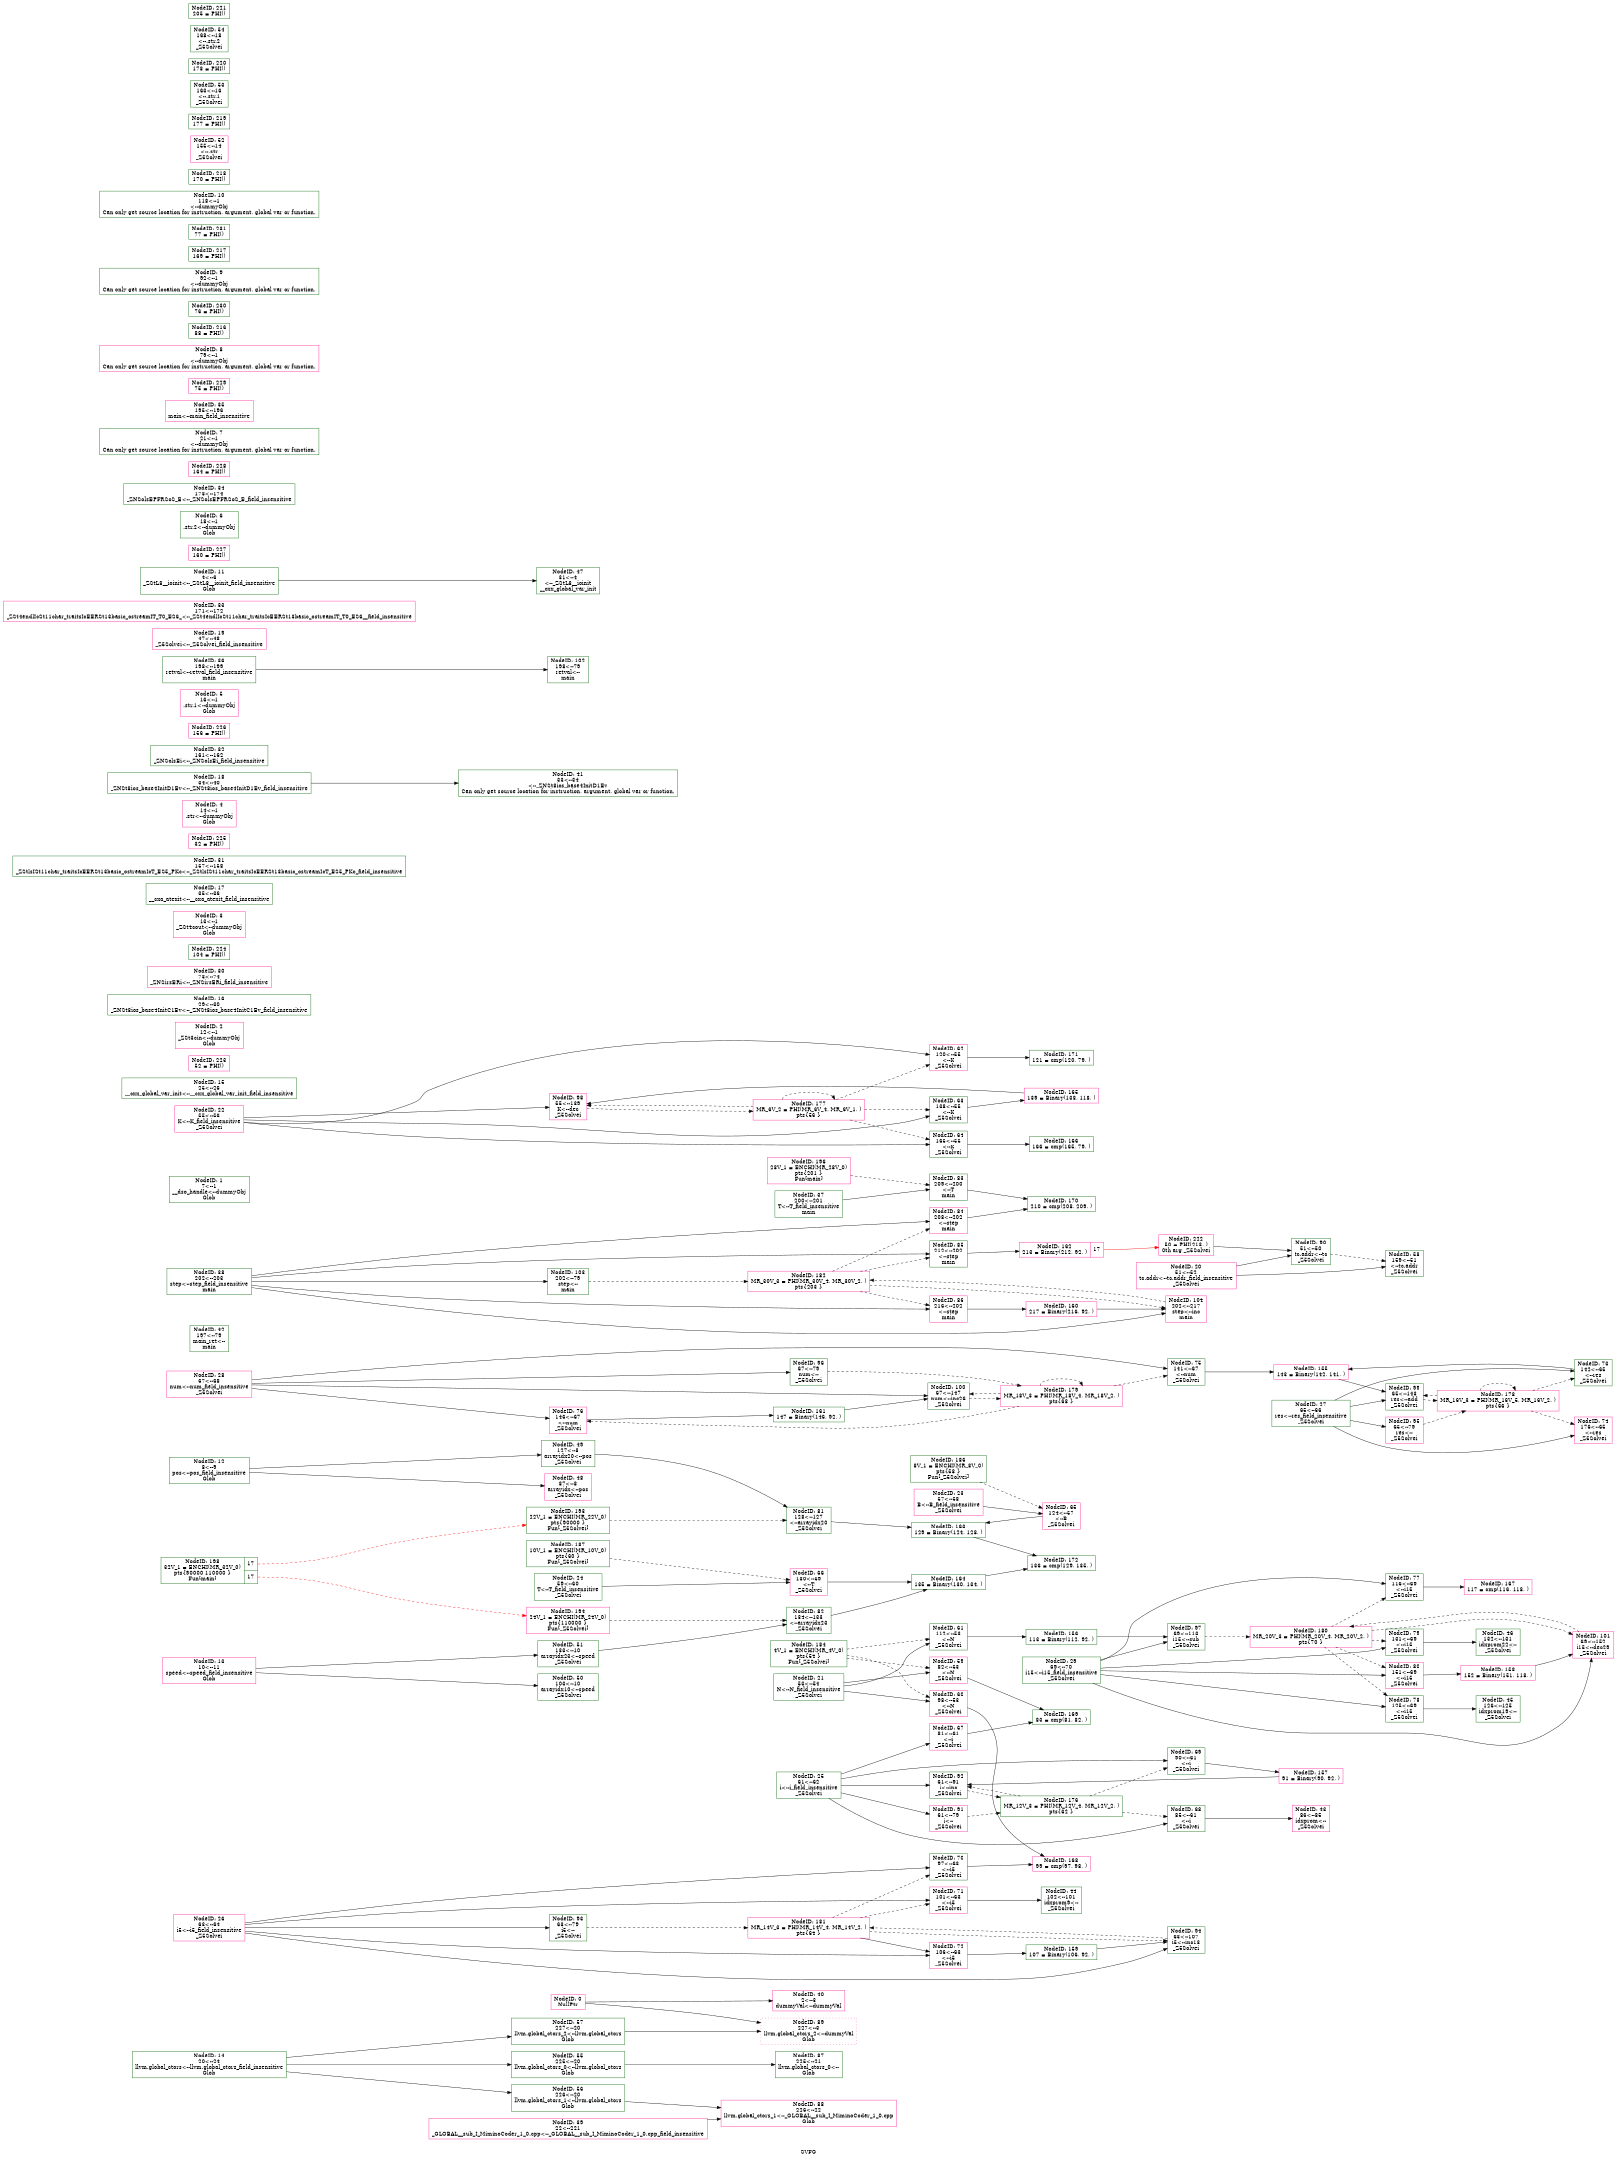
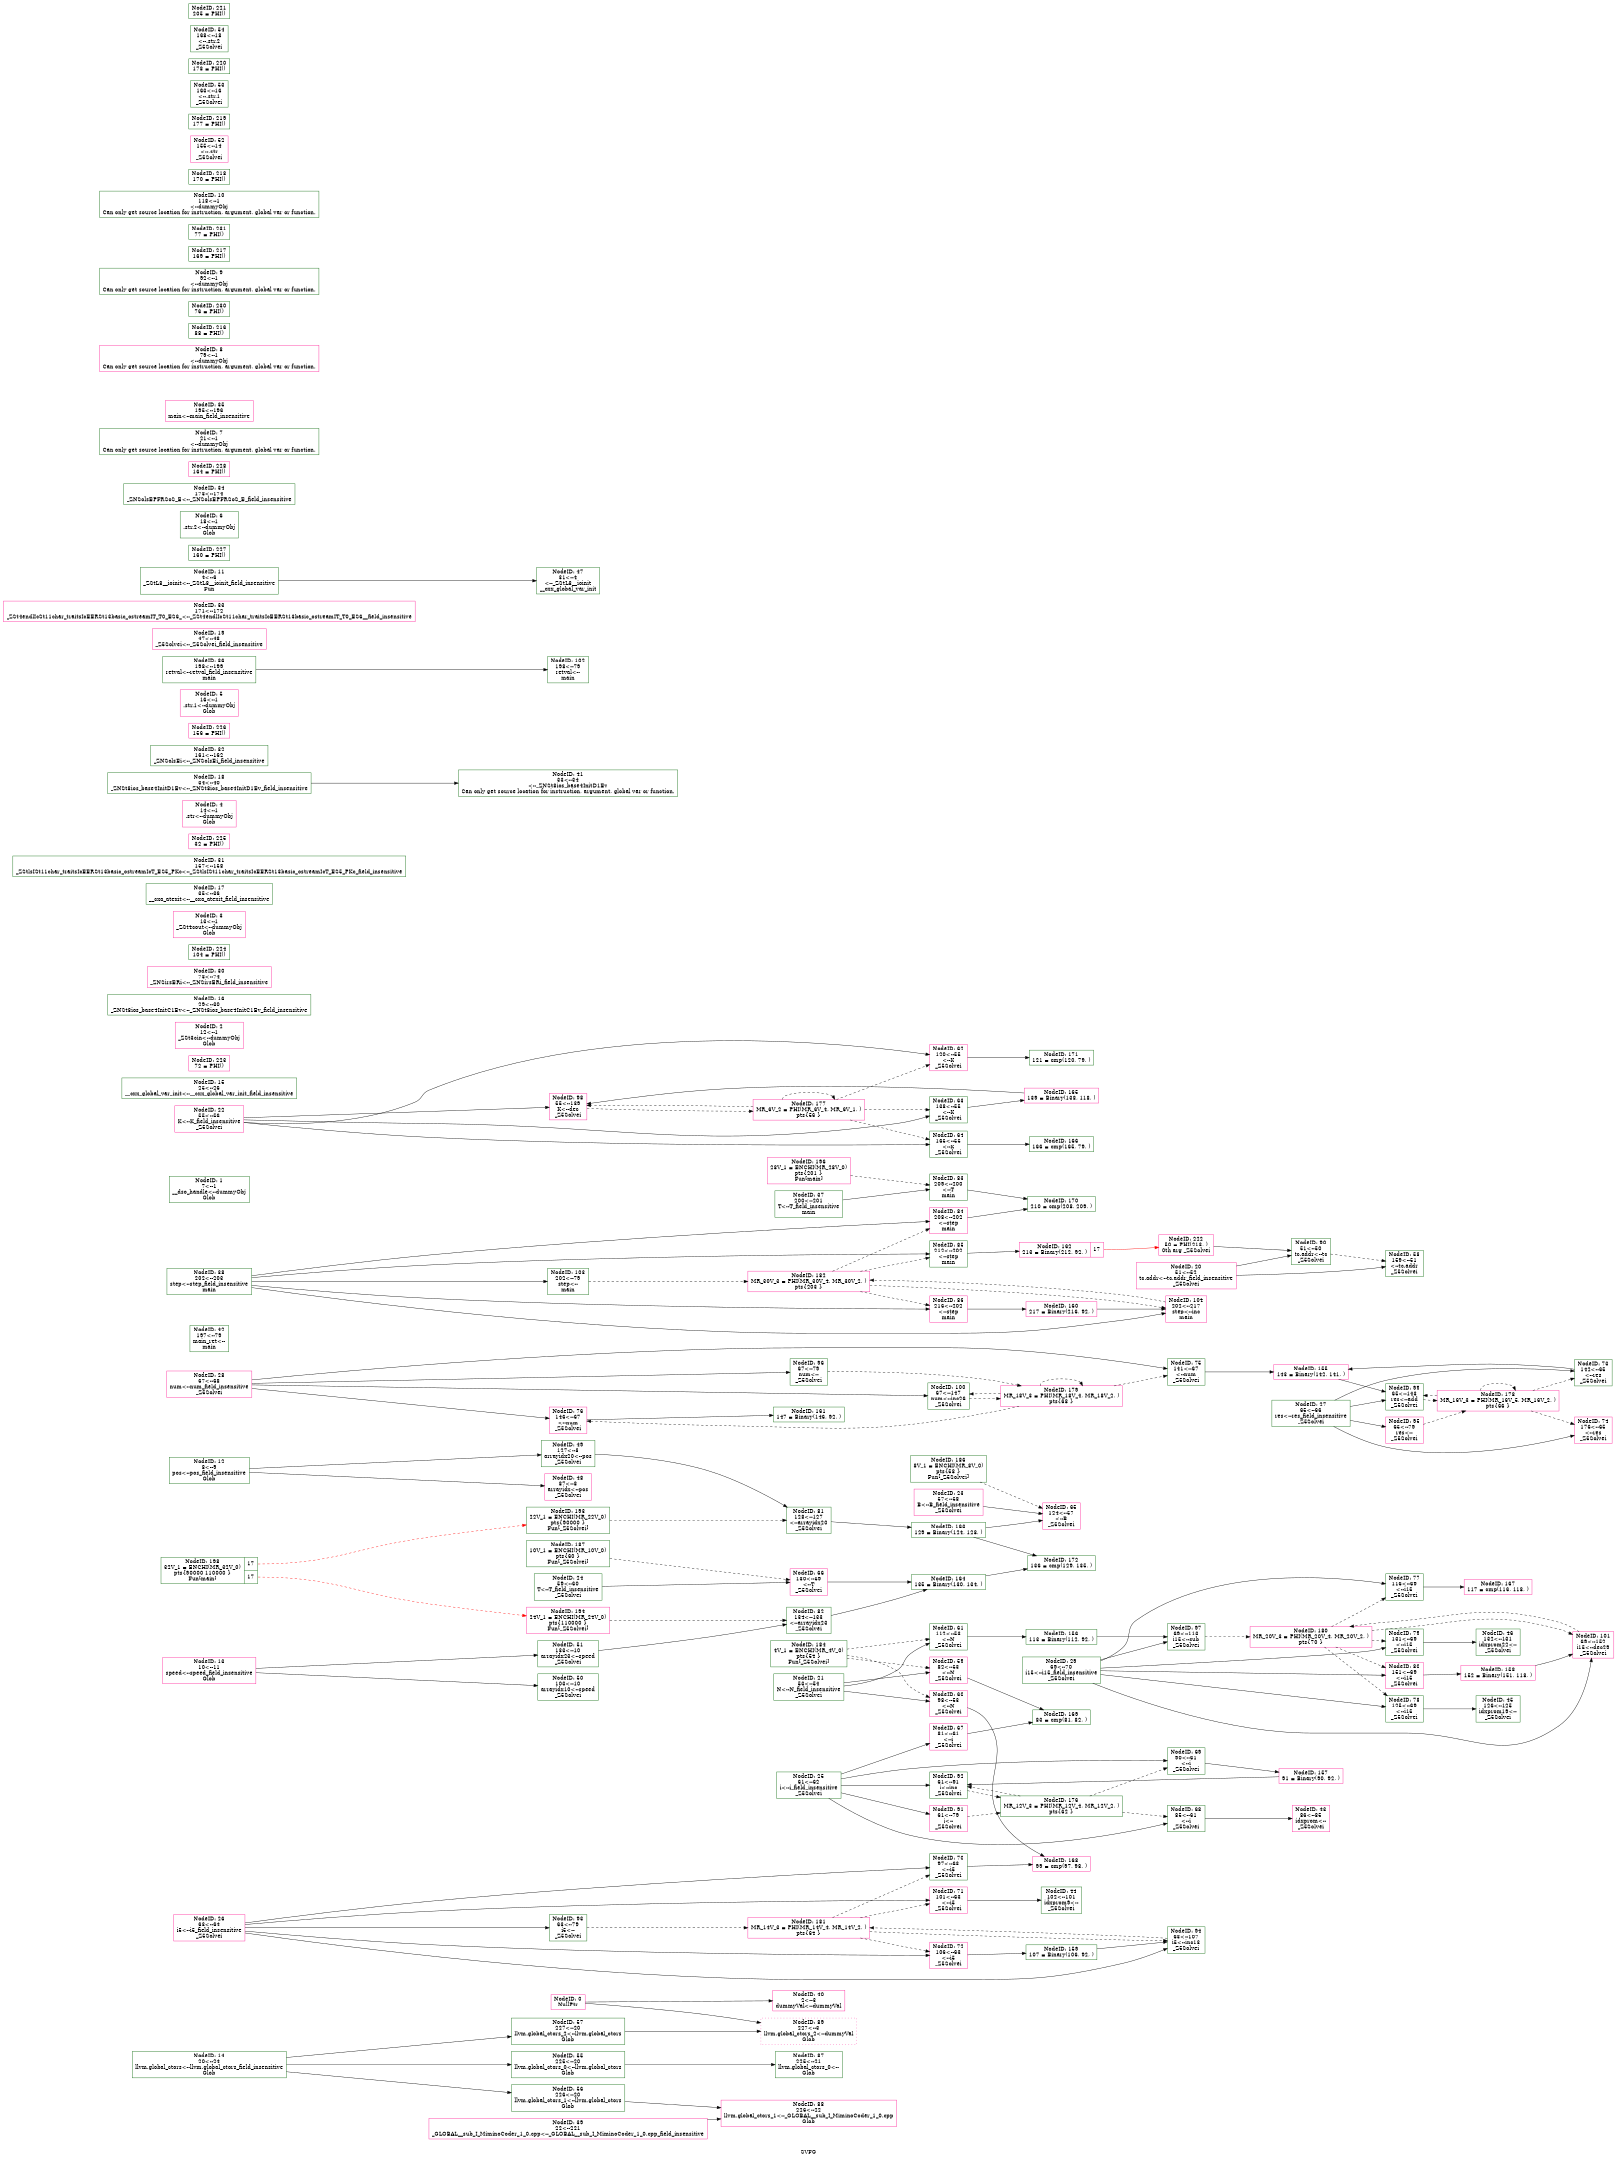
(209, 386) -> none
(209, 553) -> (209, 553)
(209, 589) -> (209, 589)
(209, 1066) -> (209, 1066)
(884, 1405) -> none
(1016, 1519) -> (1012, 1525)
(893, 1944) -> (893, 1944)
